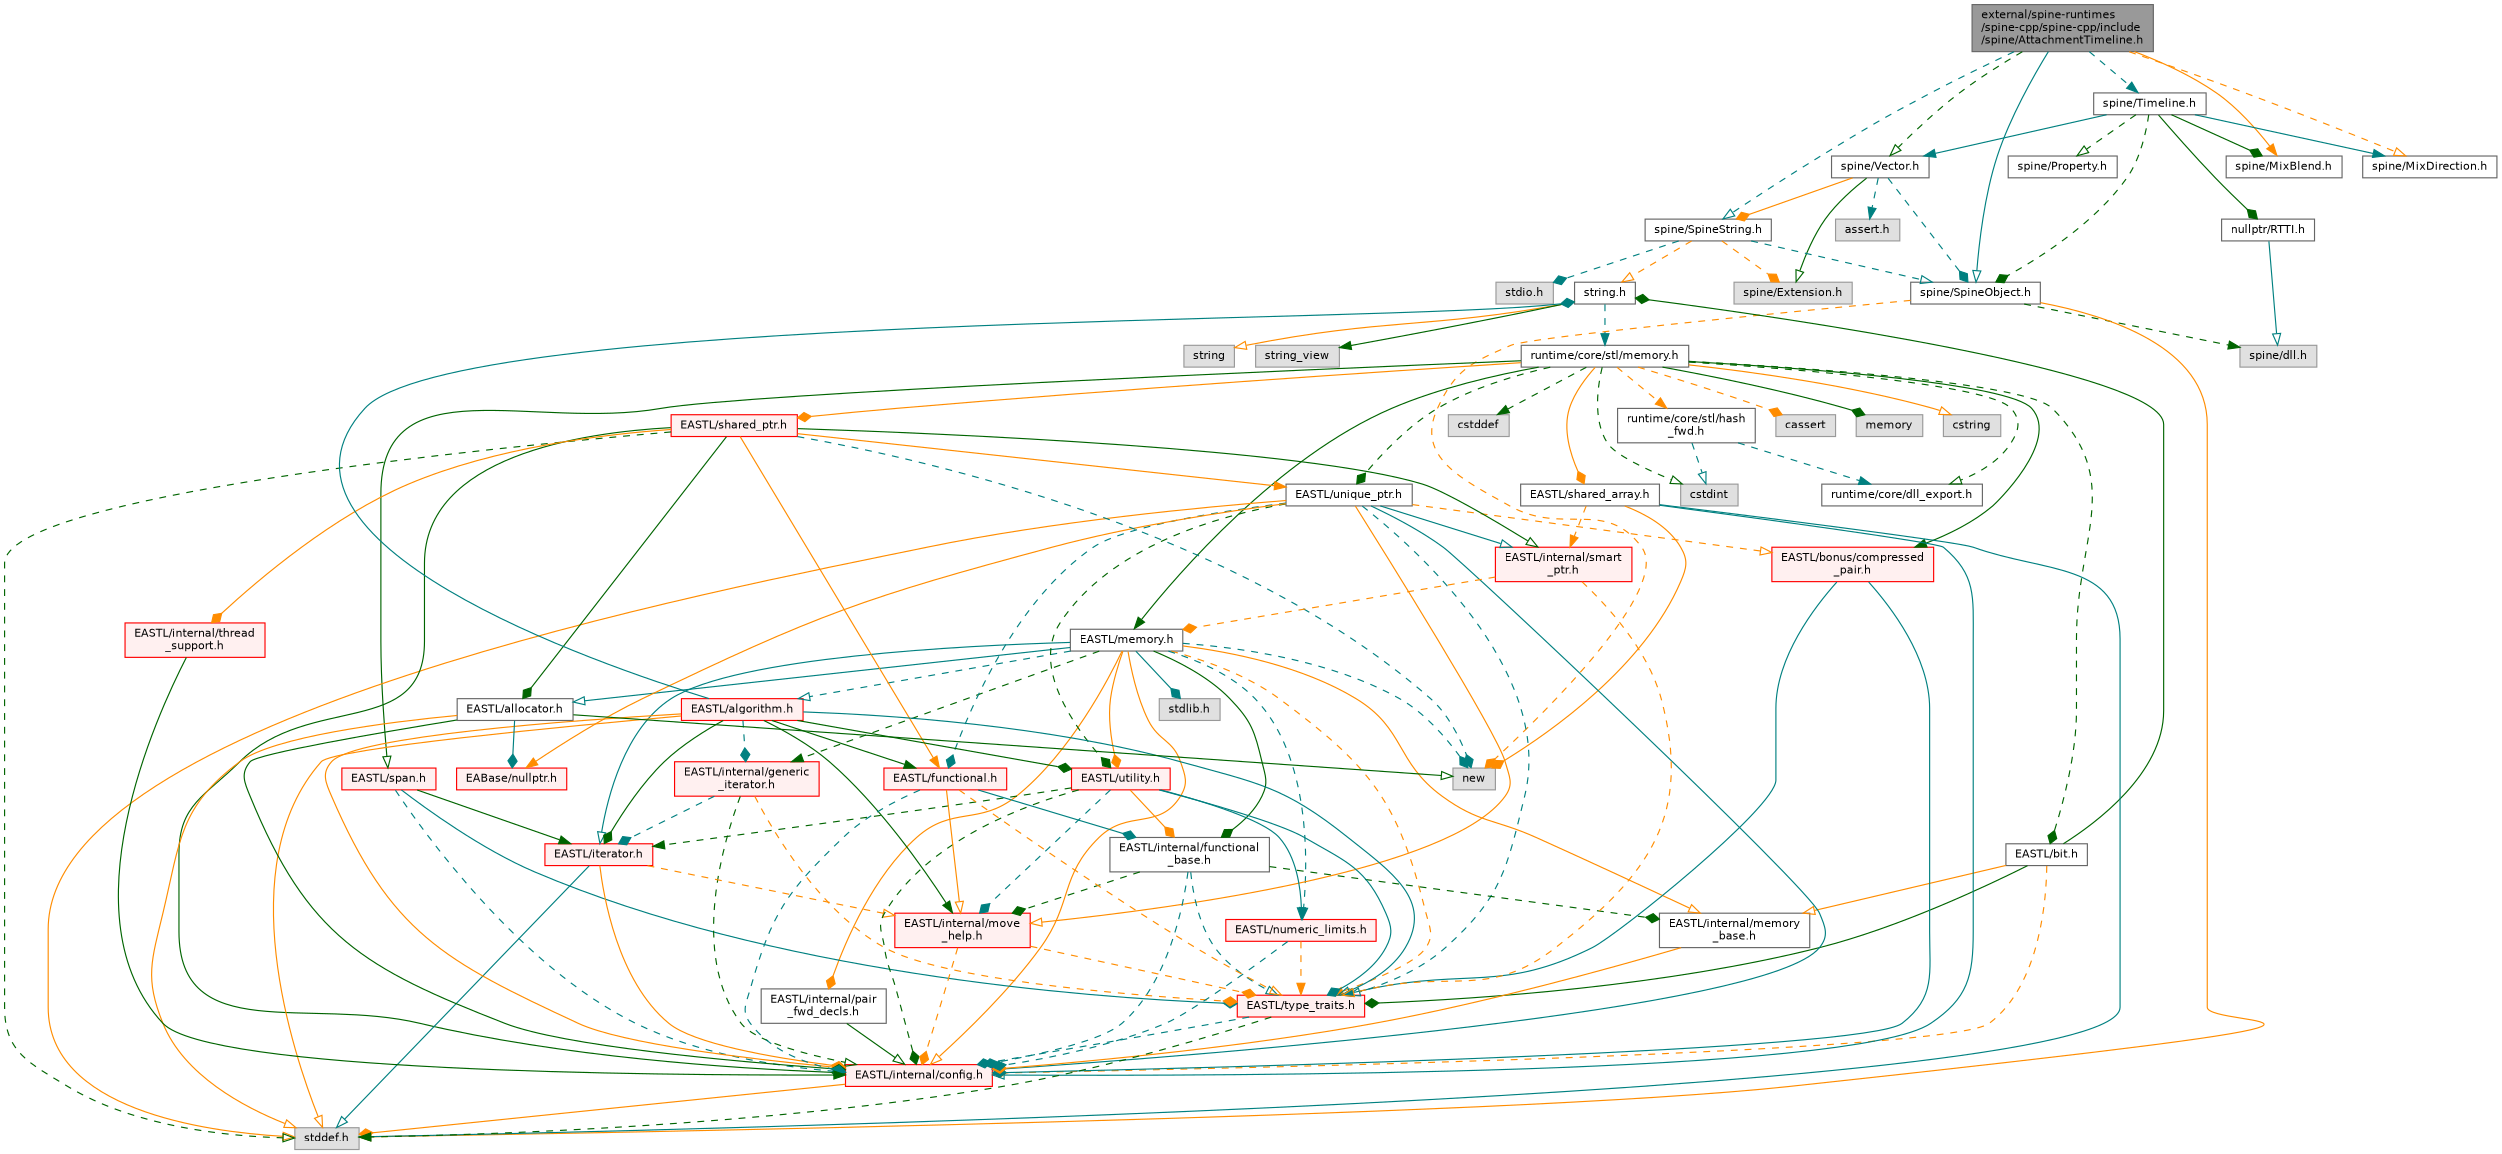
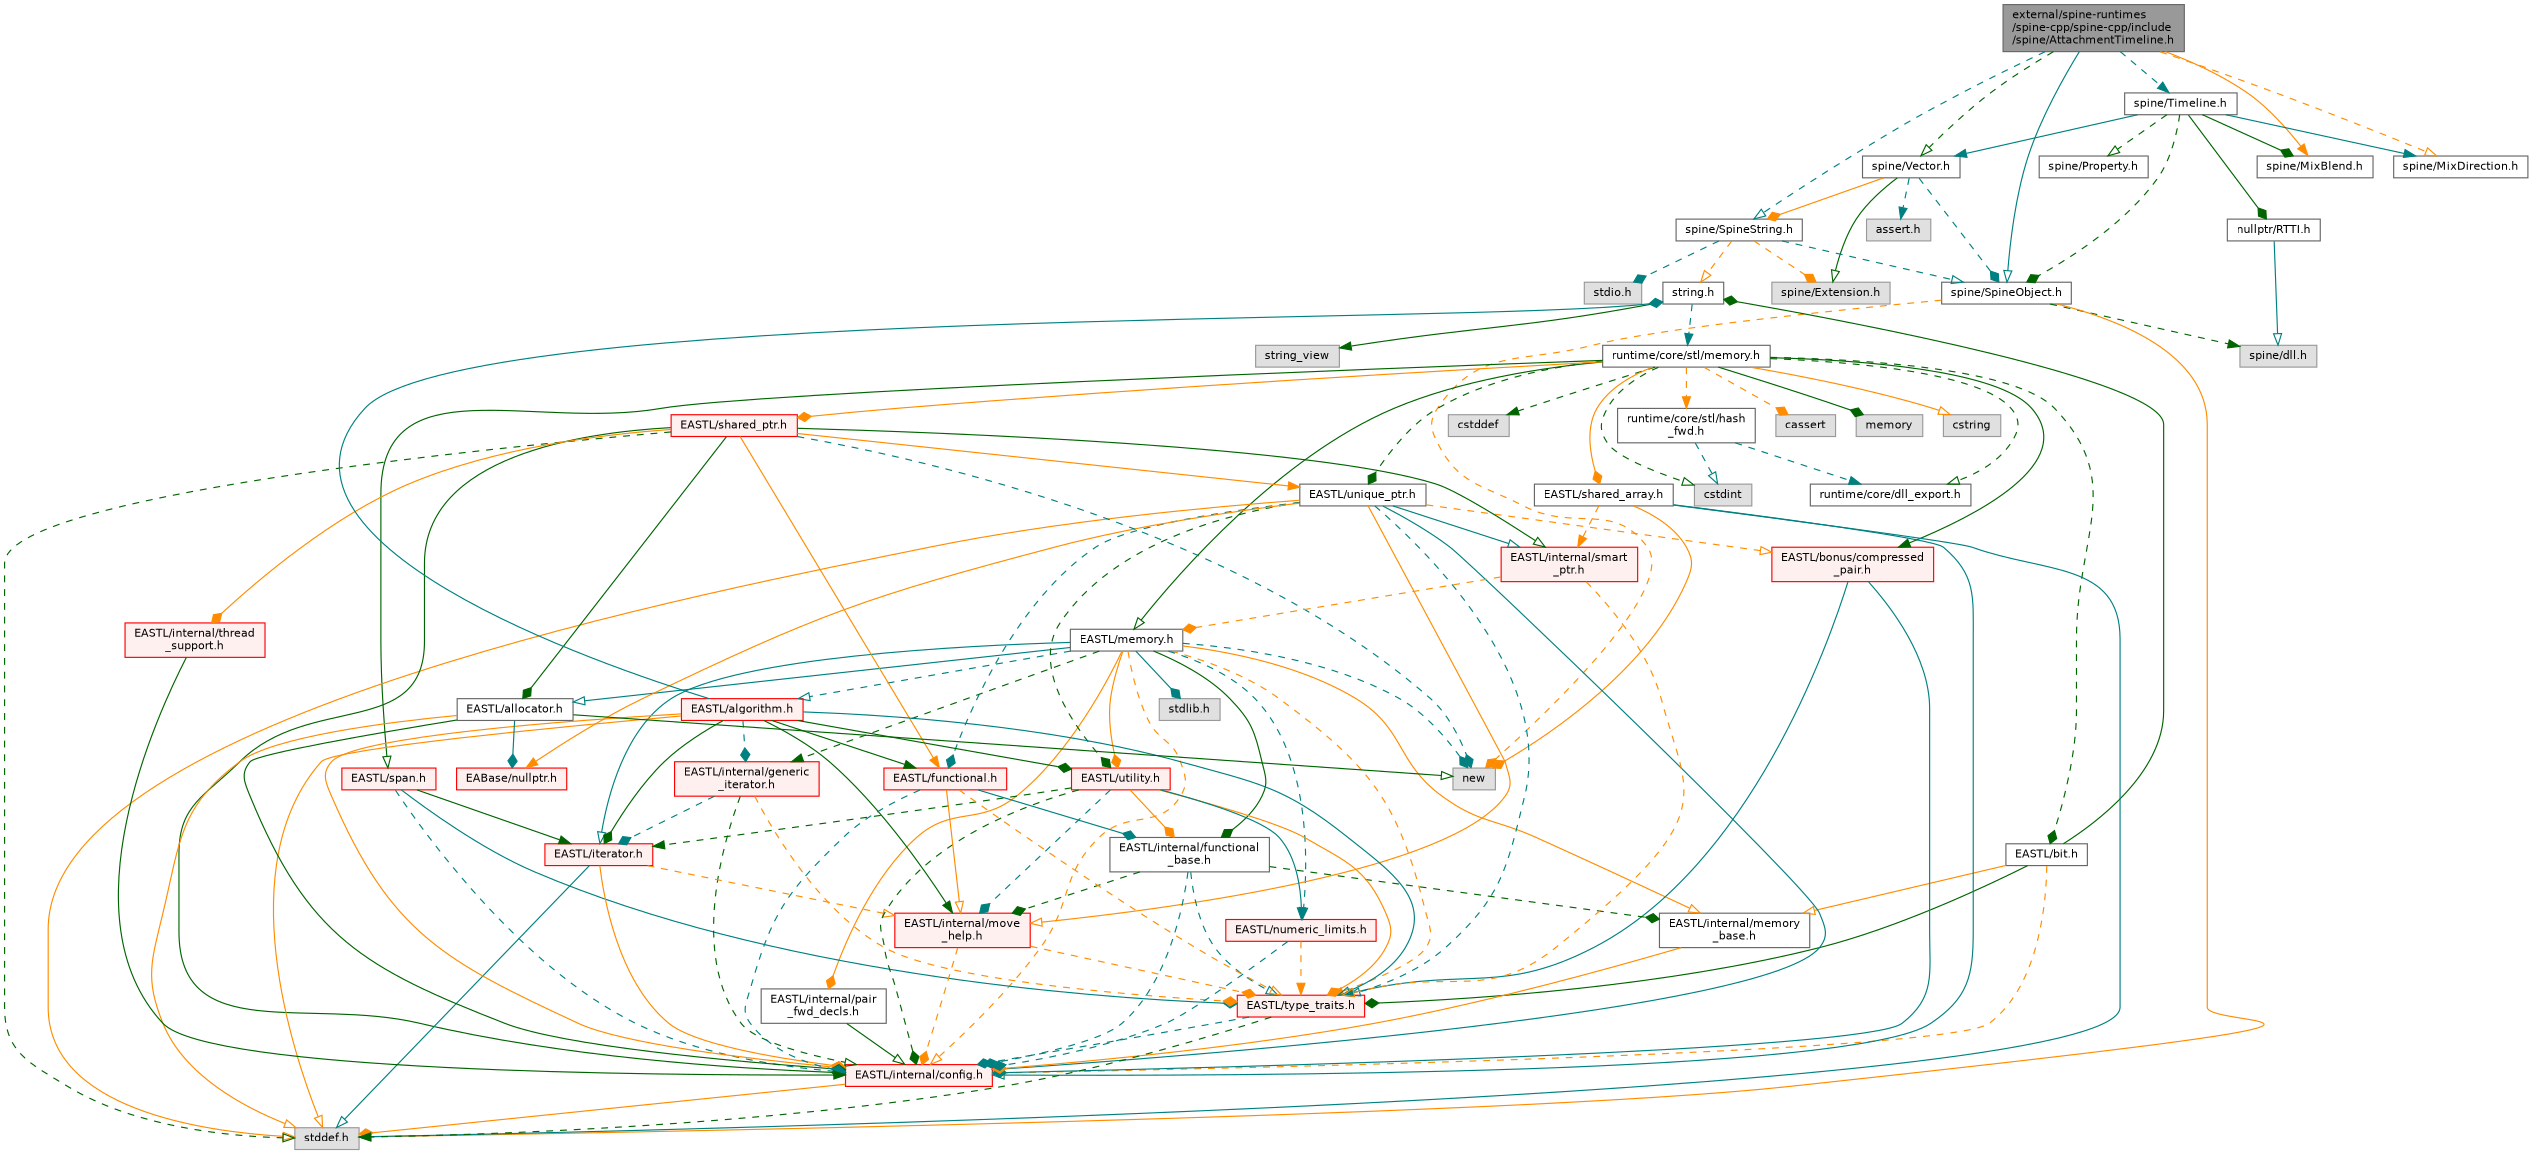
(1209, 356) -> none
(1315, 452) -> (1342, 436)
(1093, 845) -> (1093, 845)
(1330, 852) -> (1330, 852)
